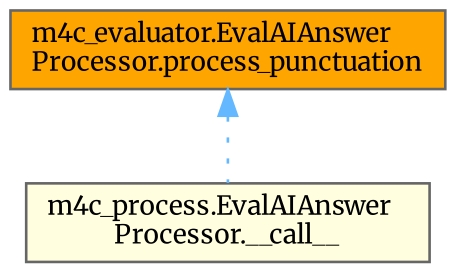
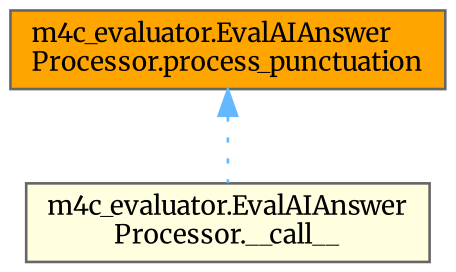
(228, 223) -> (228, 223)
